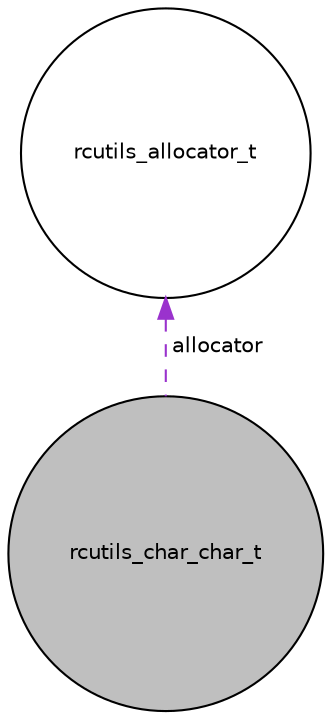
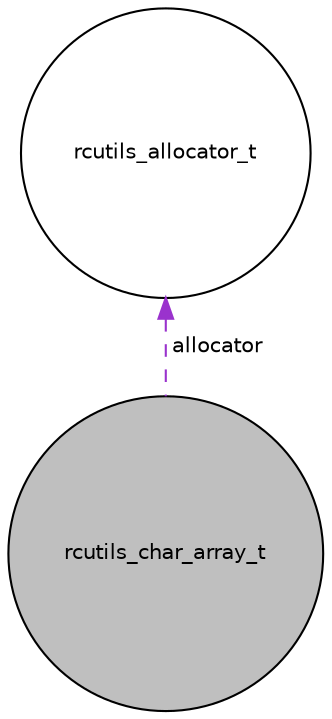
(166, 554) -> (166, 554)
